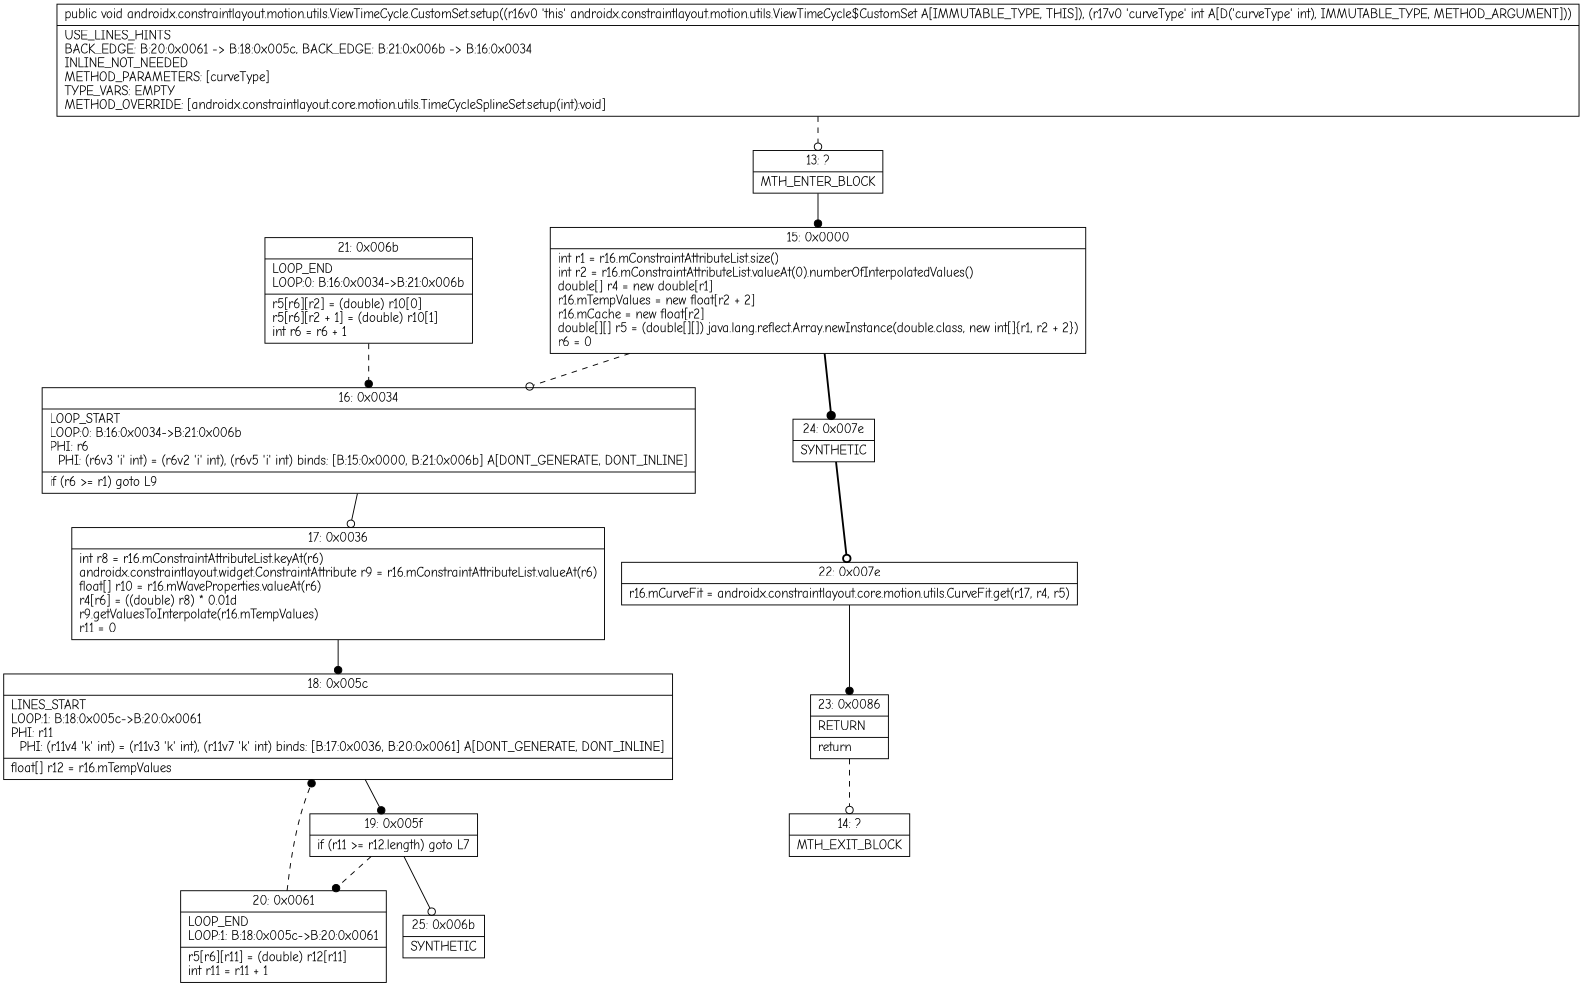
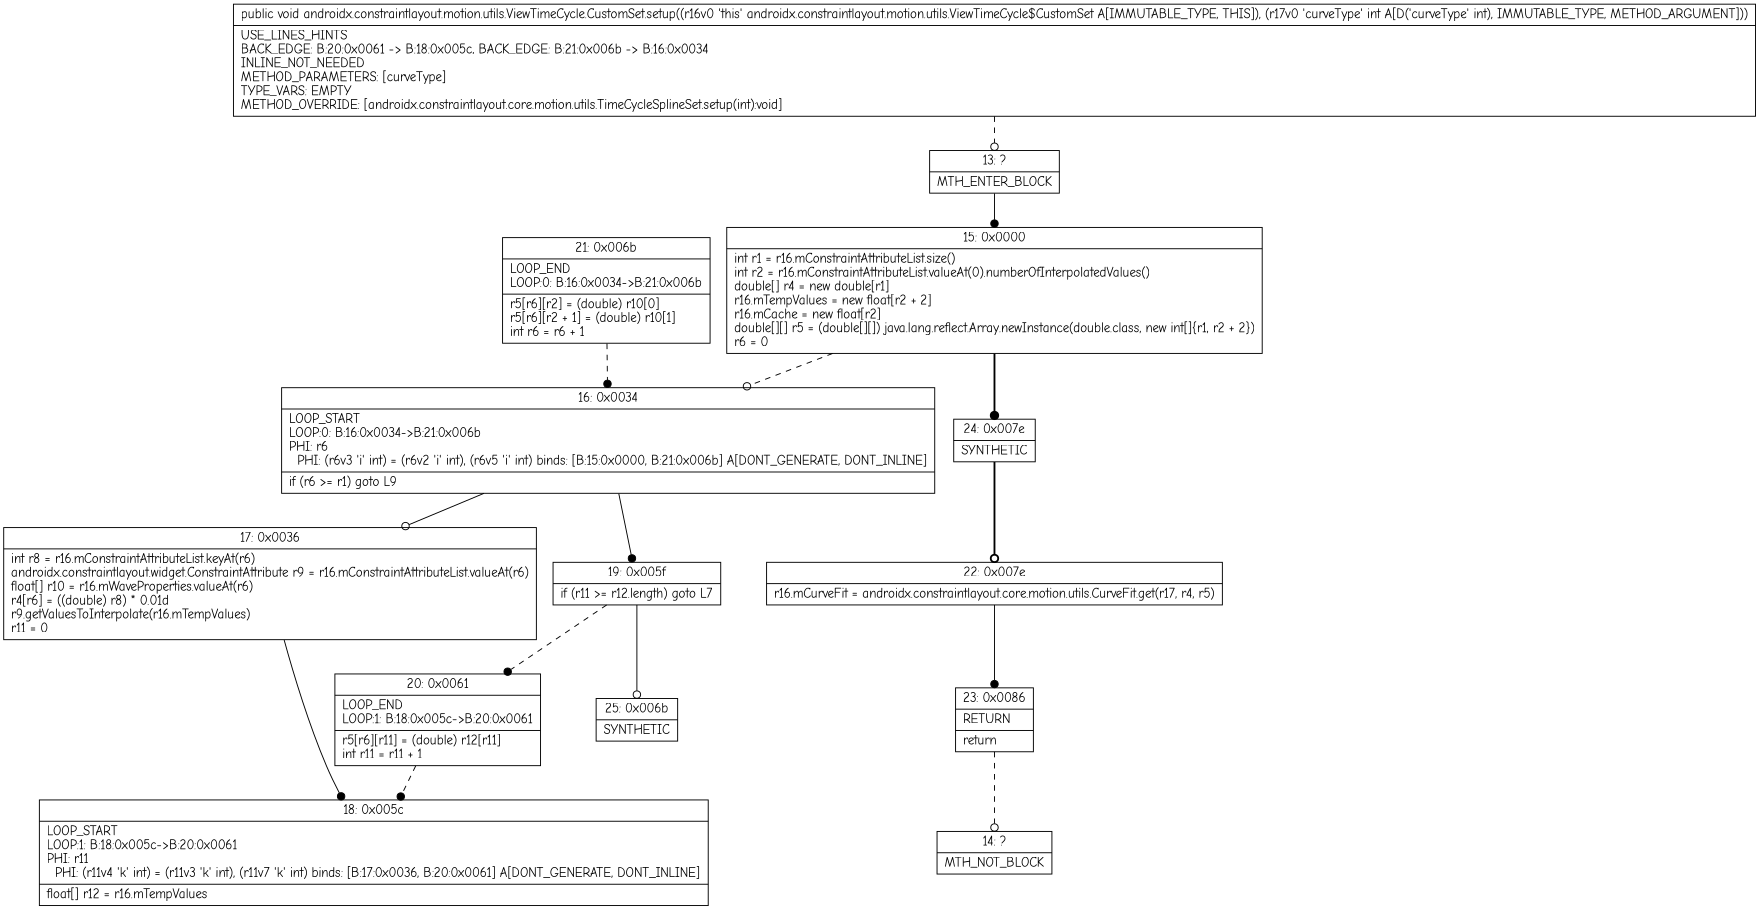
(49, 705) -> (82, 831)
(372, 793) -> (625, 524)
(849, 845) -> (994, 863)
